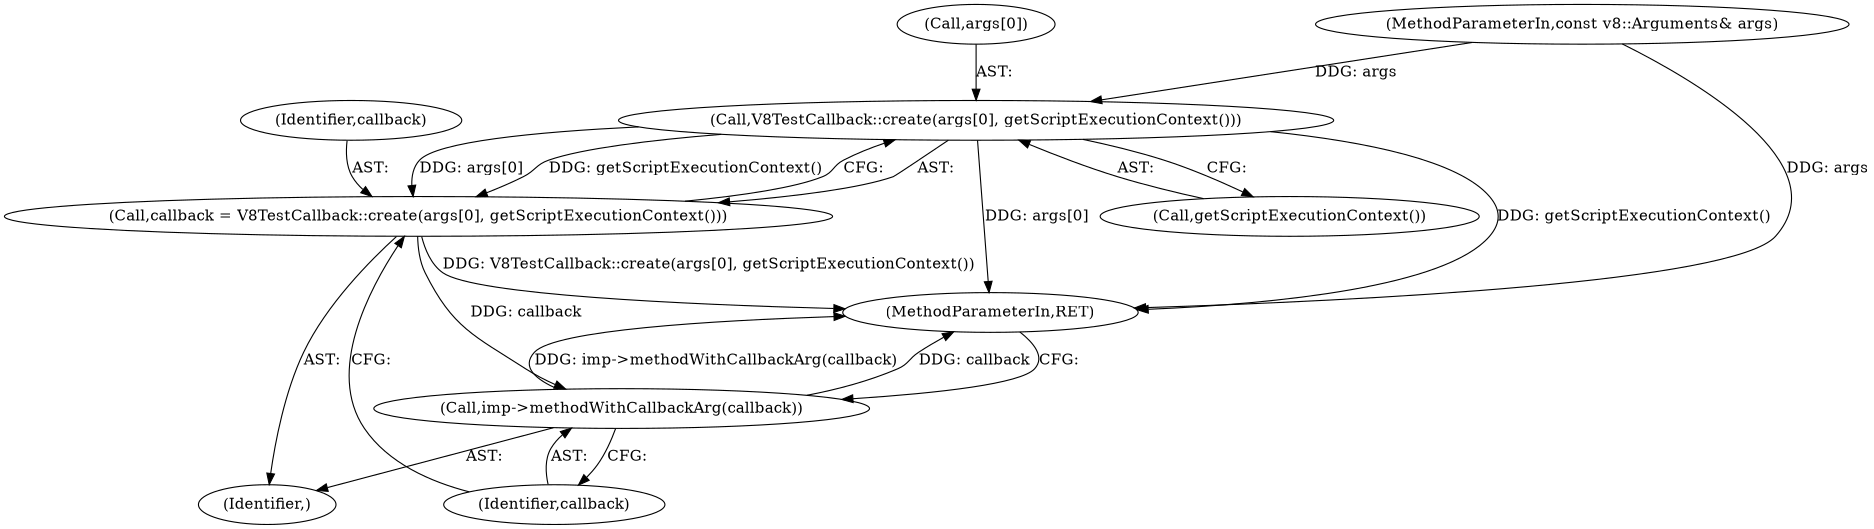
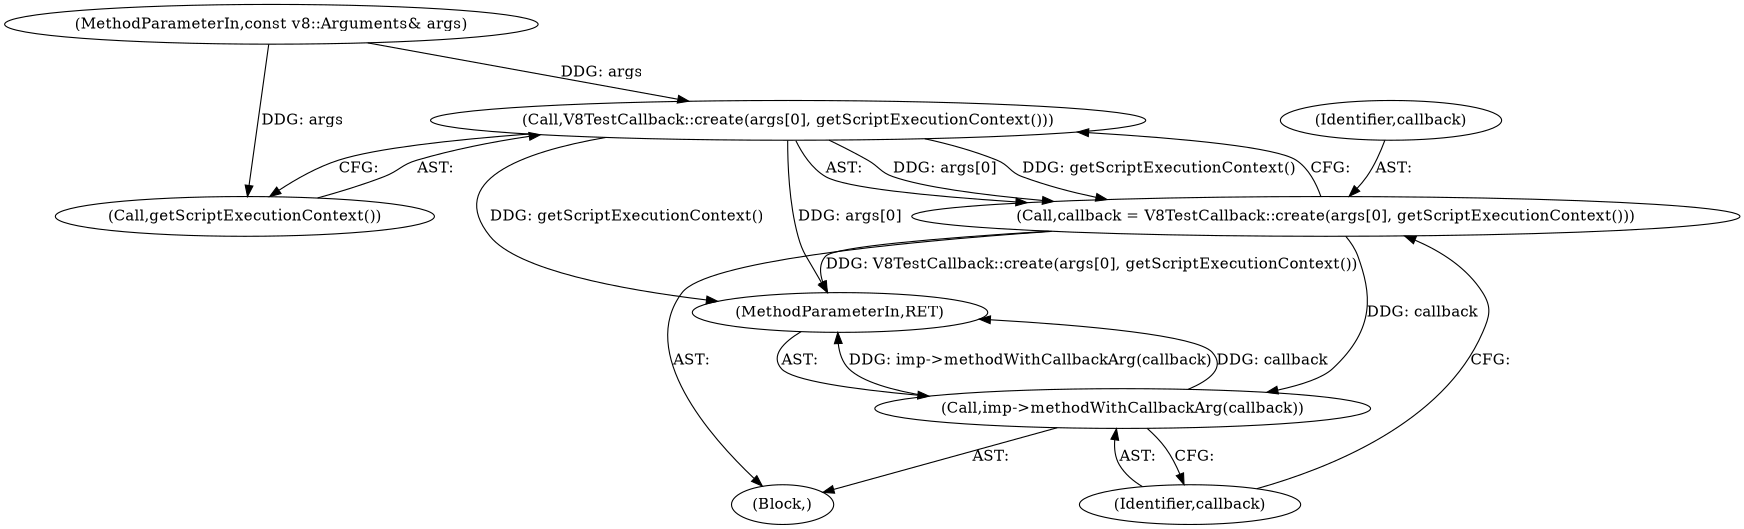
(976, 24) -> none
(1603, 279) -> (259, 115)
(1062, 361) -> (802, 361)
(267, 505) -> (783, 505)
